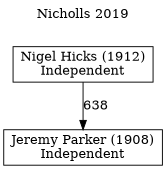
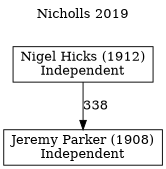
(96, 106) -> (96, 106)
